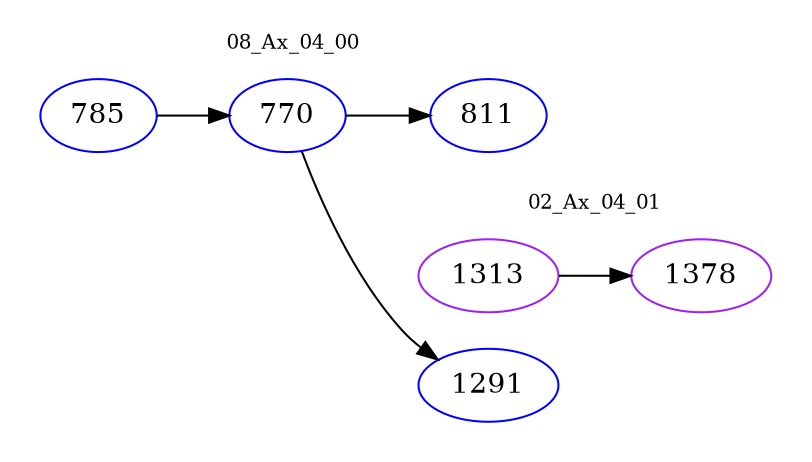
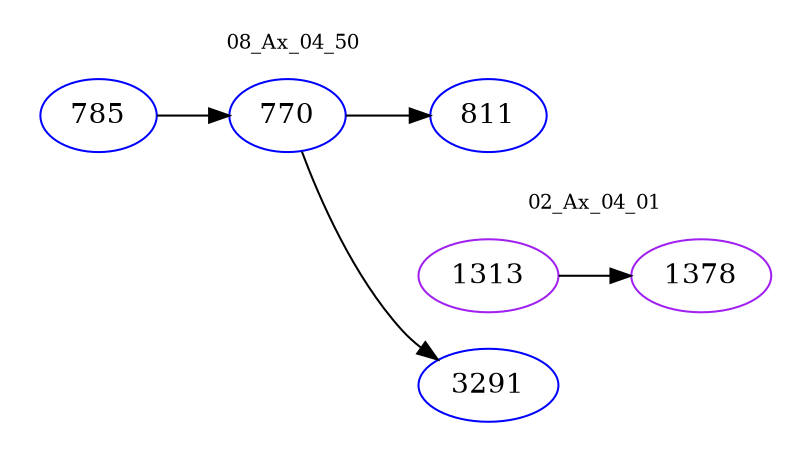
(294, 44) -> (294, 44)
(488, 385) -> (488, 385)
